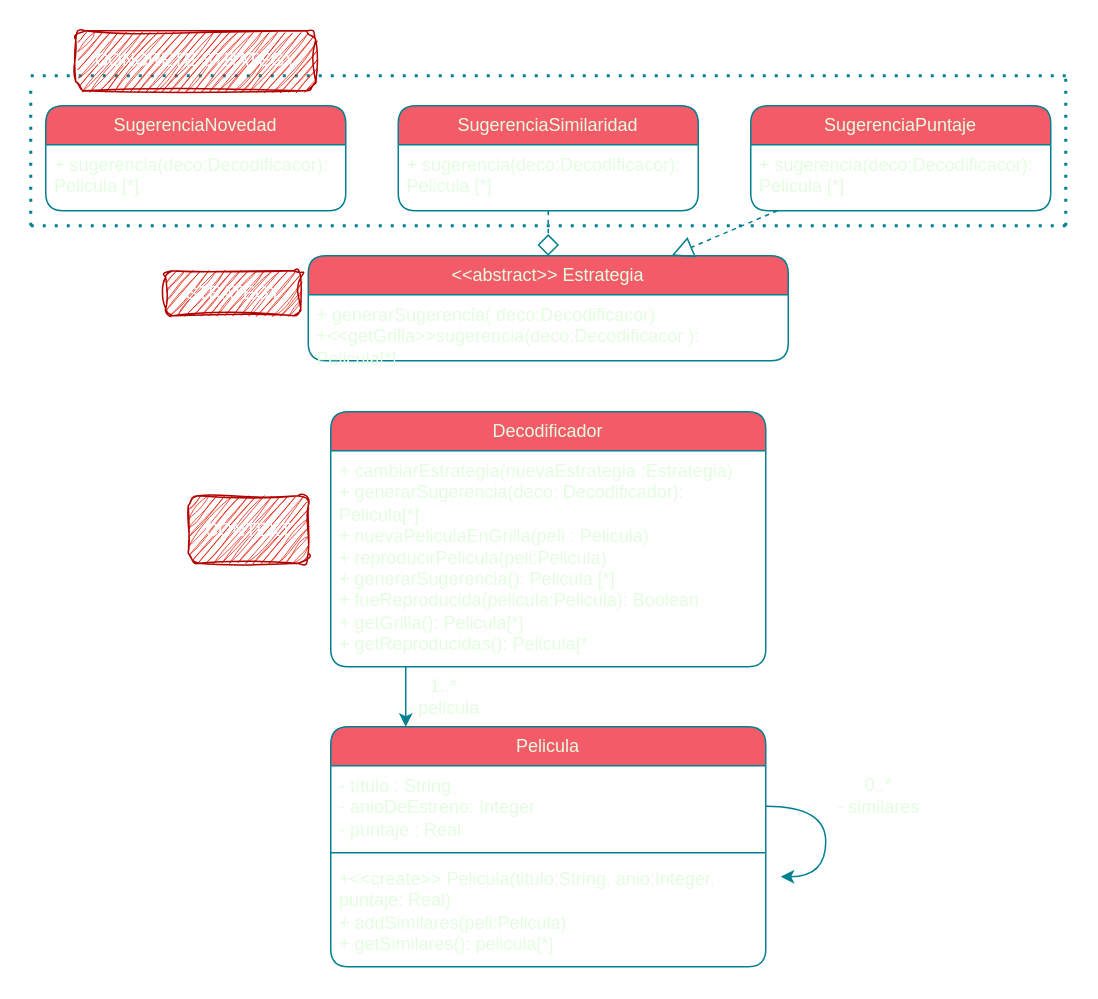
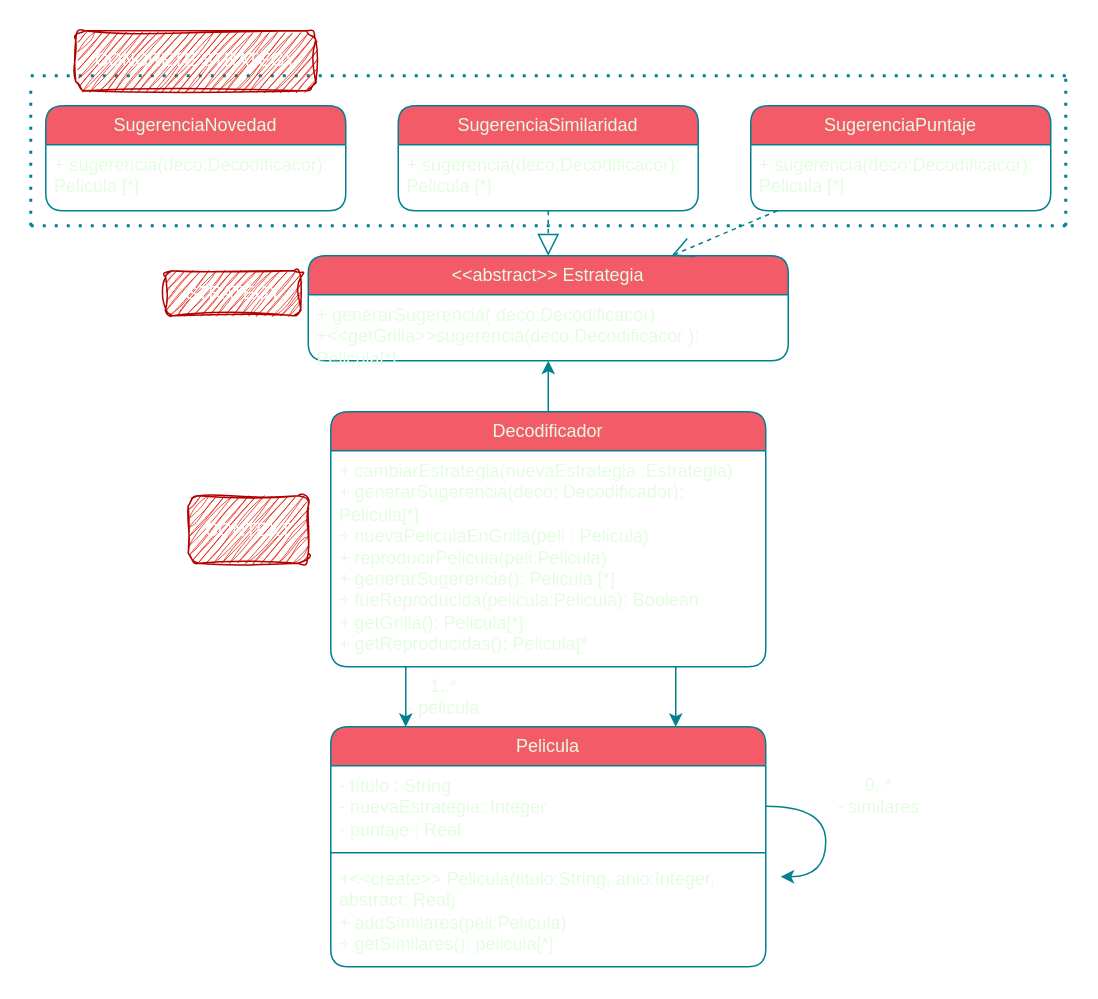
(548, 233) -> (548, 234)
(692, 247) -> (684, 250)
none -> (548, 383)
none -> (676, 695)
(451, 809) -> (461, 809)
(550, 912) -> (550, 912)
